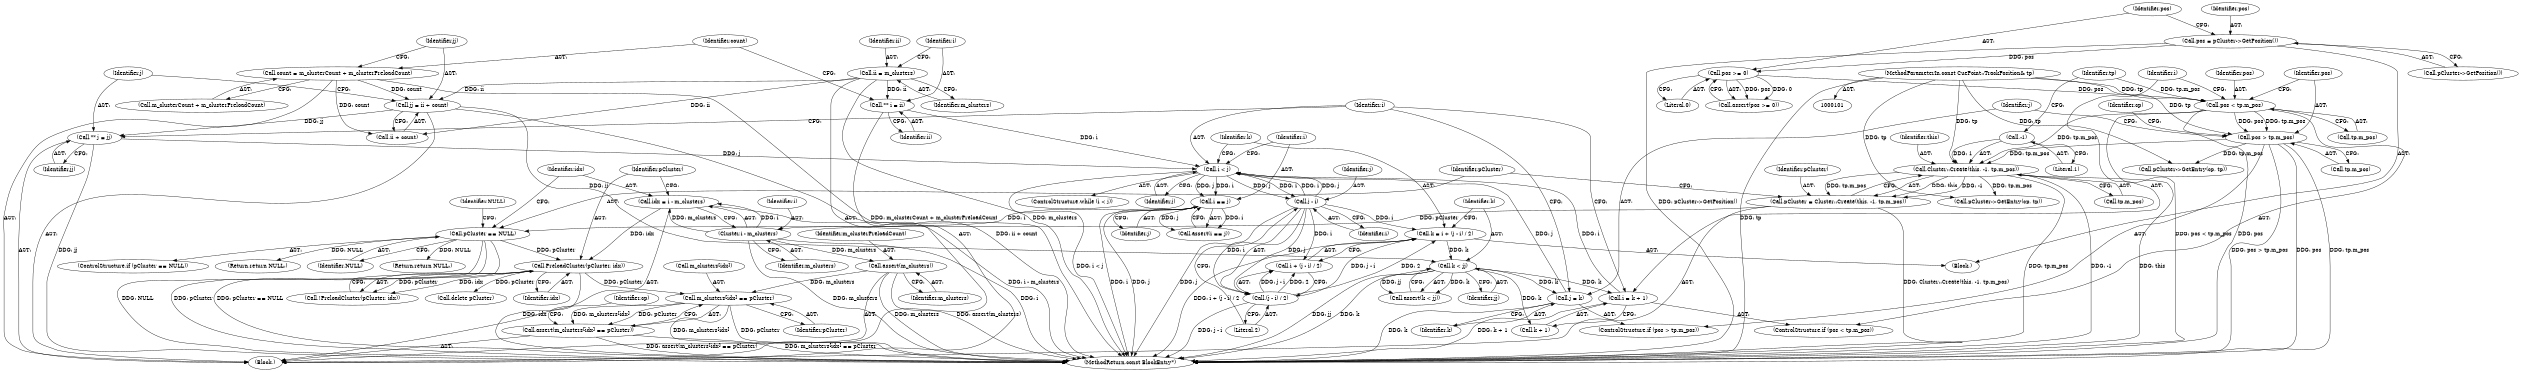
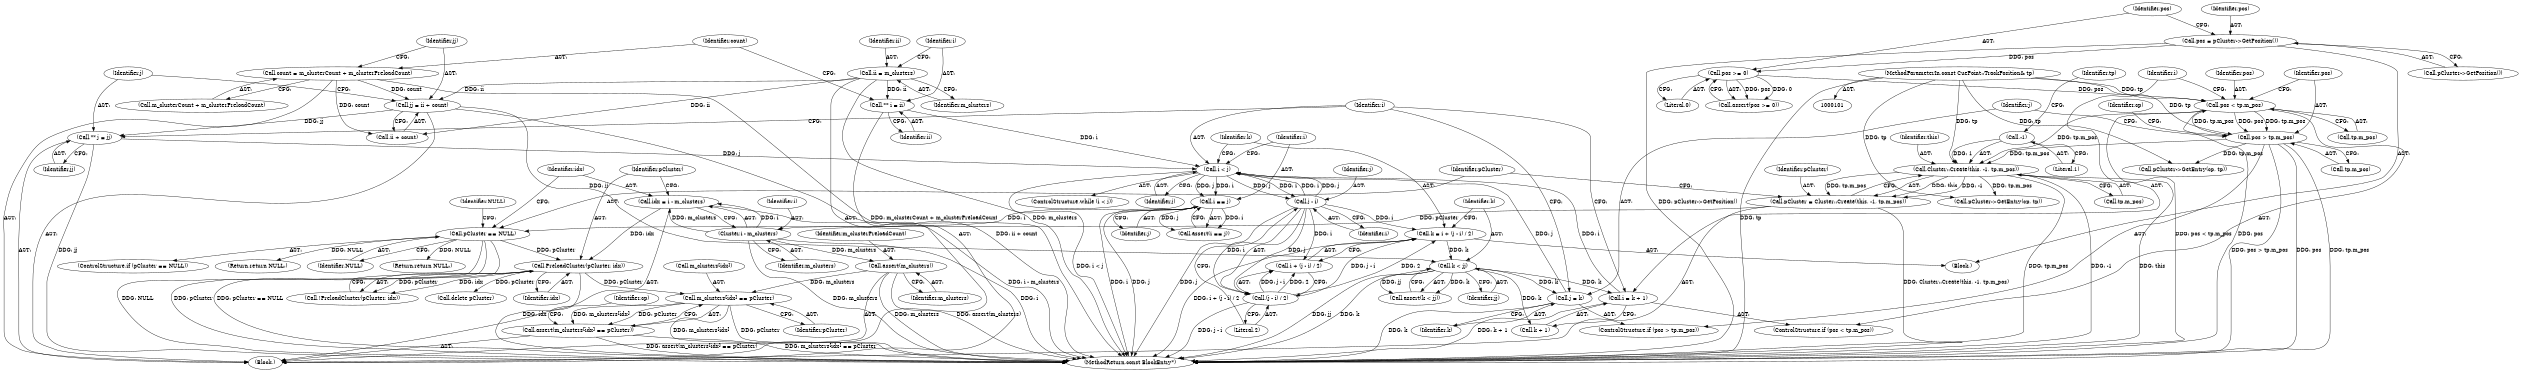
(2158, 92) -> (2193, 123)
